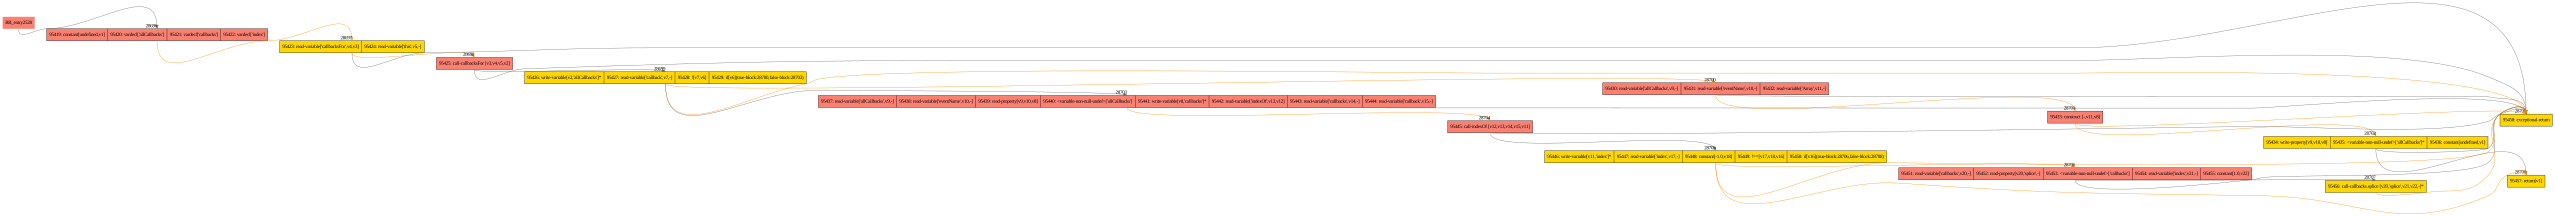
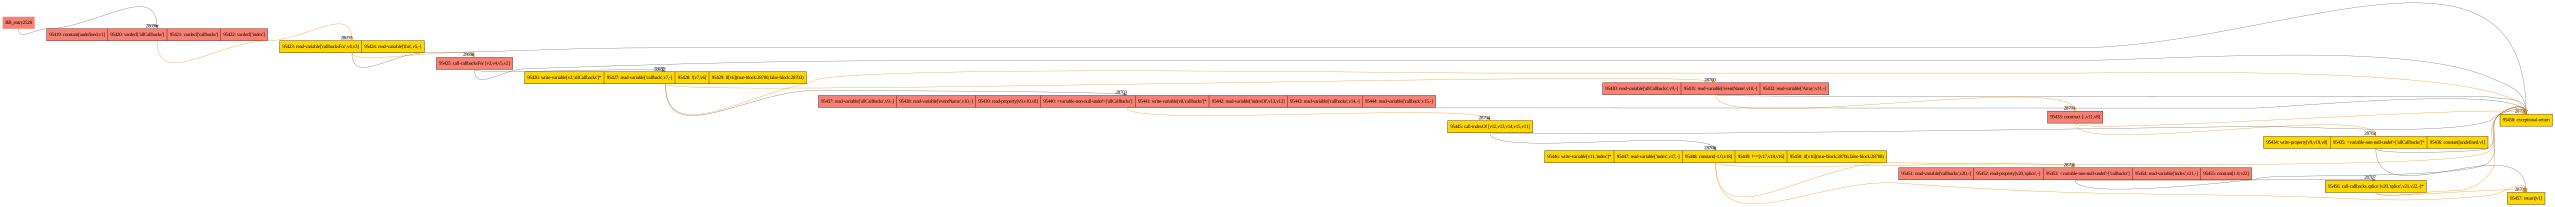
(1490, 127) -> (1490, 127)
none -> (2464, 192)
